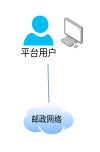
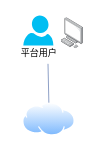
(49, 117) -> none
